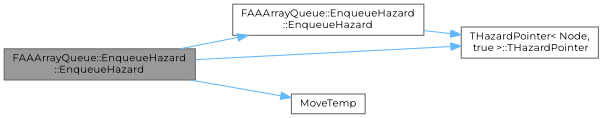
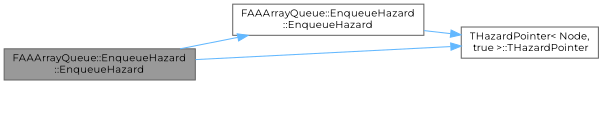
(328, 104) -> none
